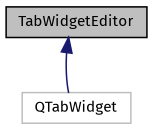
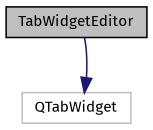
(66, 73) -> (87, 58)
